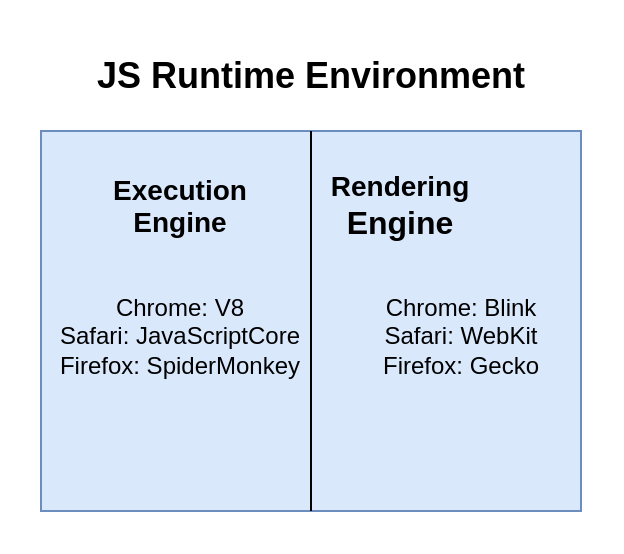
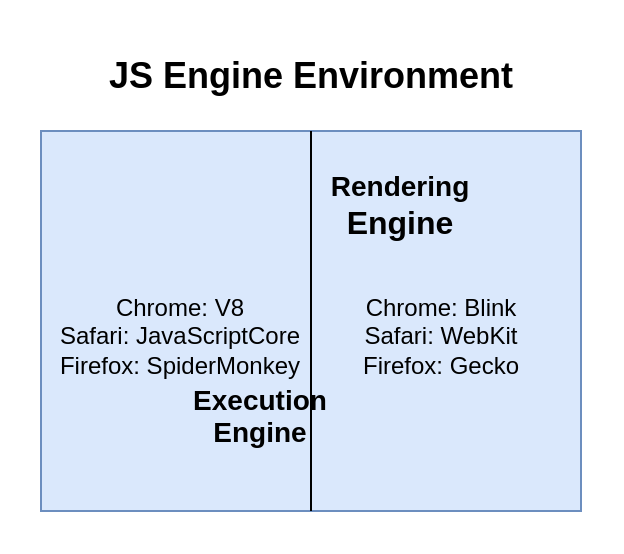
(312, 91) -> (312, 91)
(181, 221) -> (261, 431)
(461, 351) -> (441, 351)
